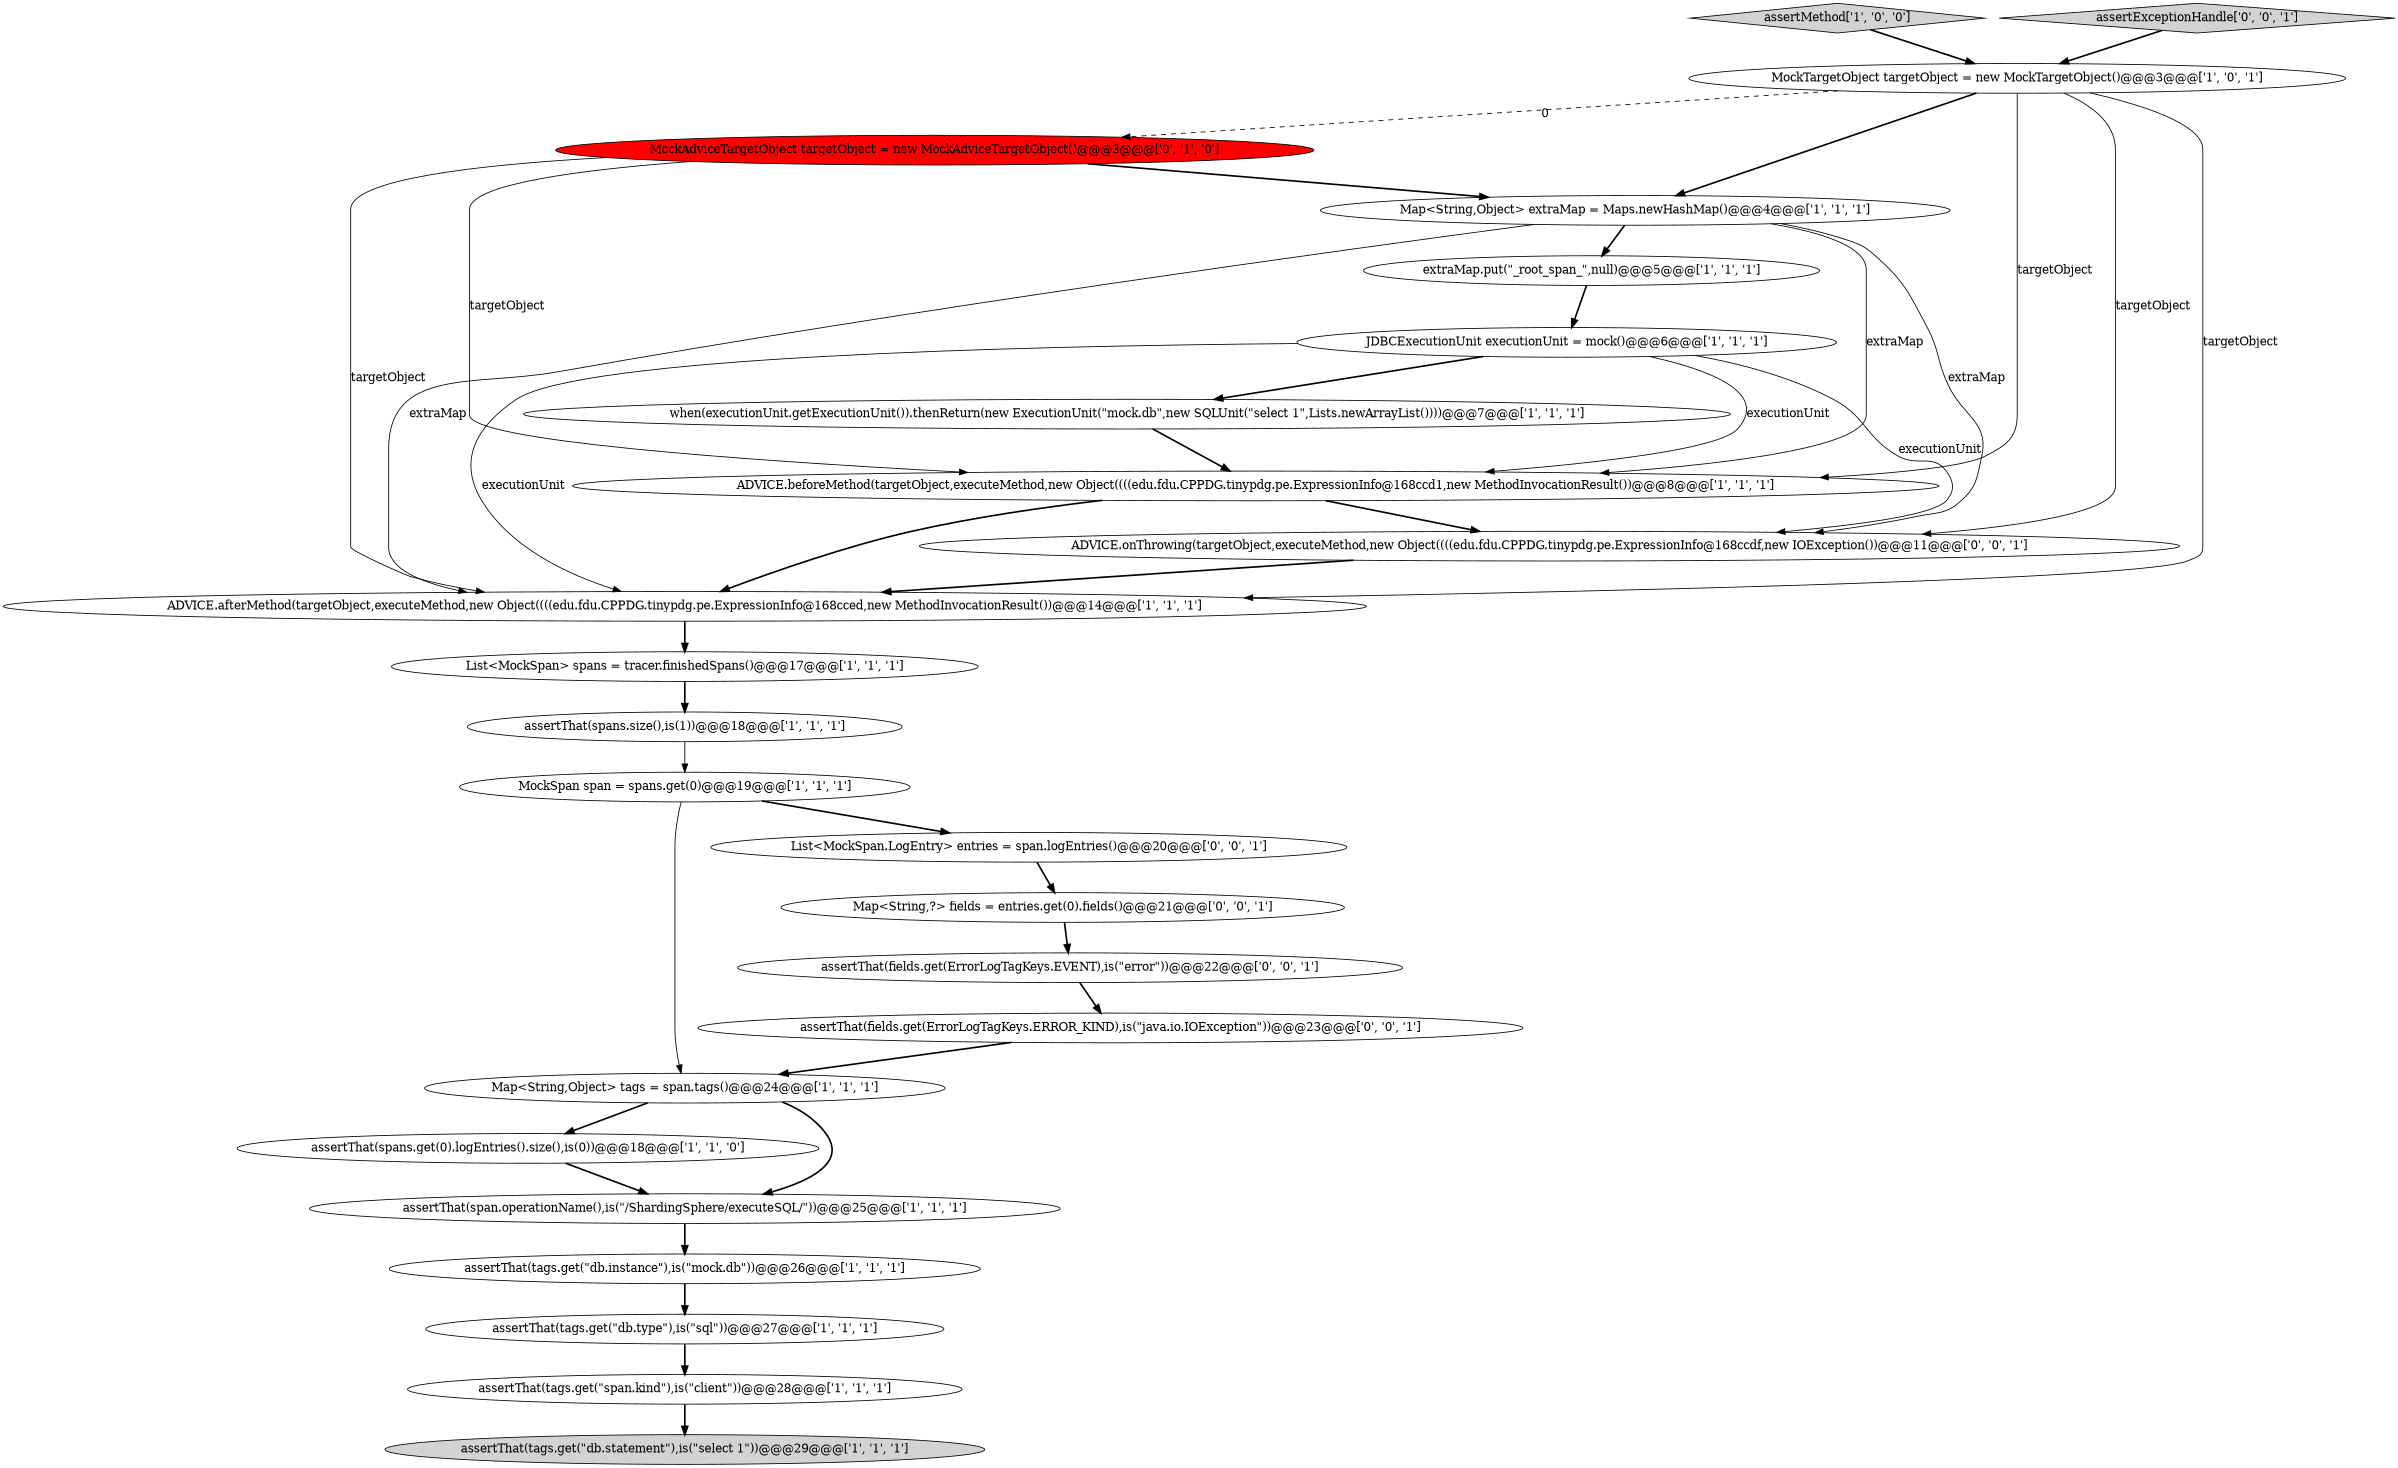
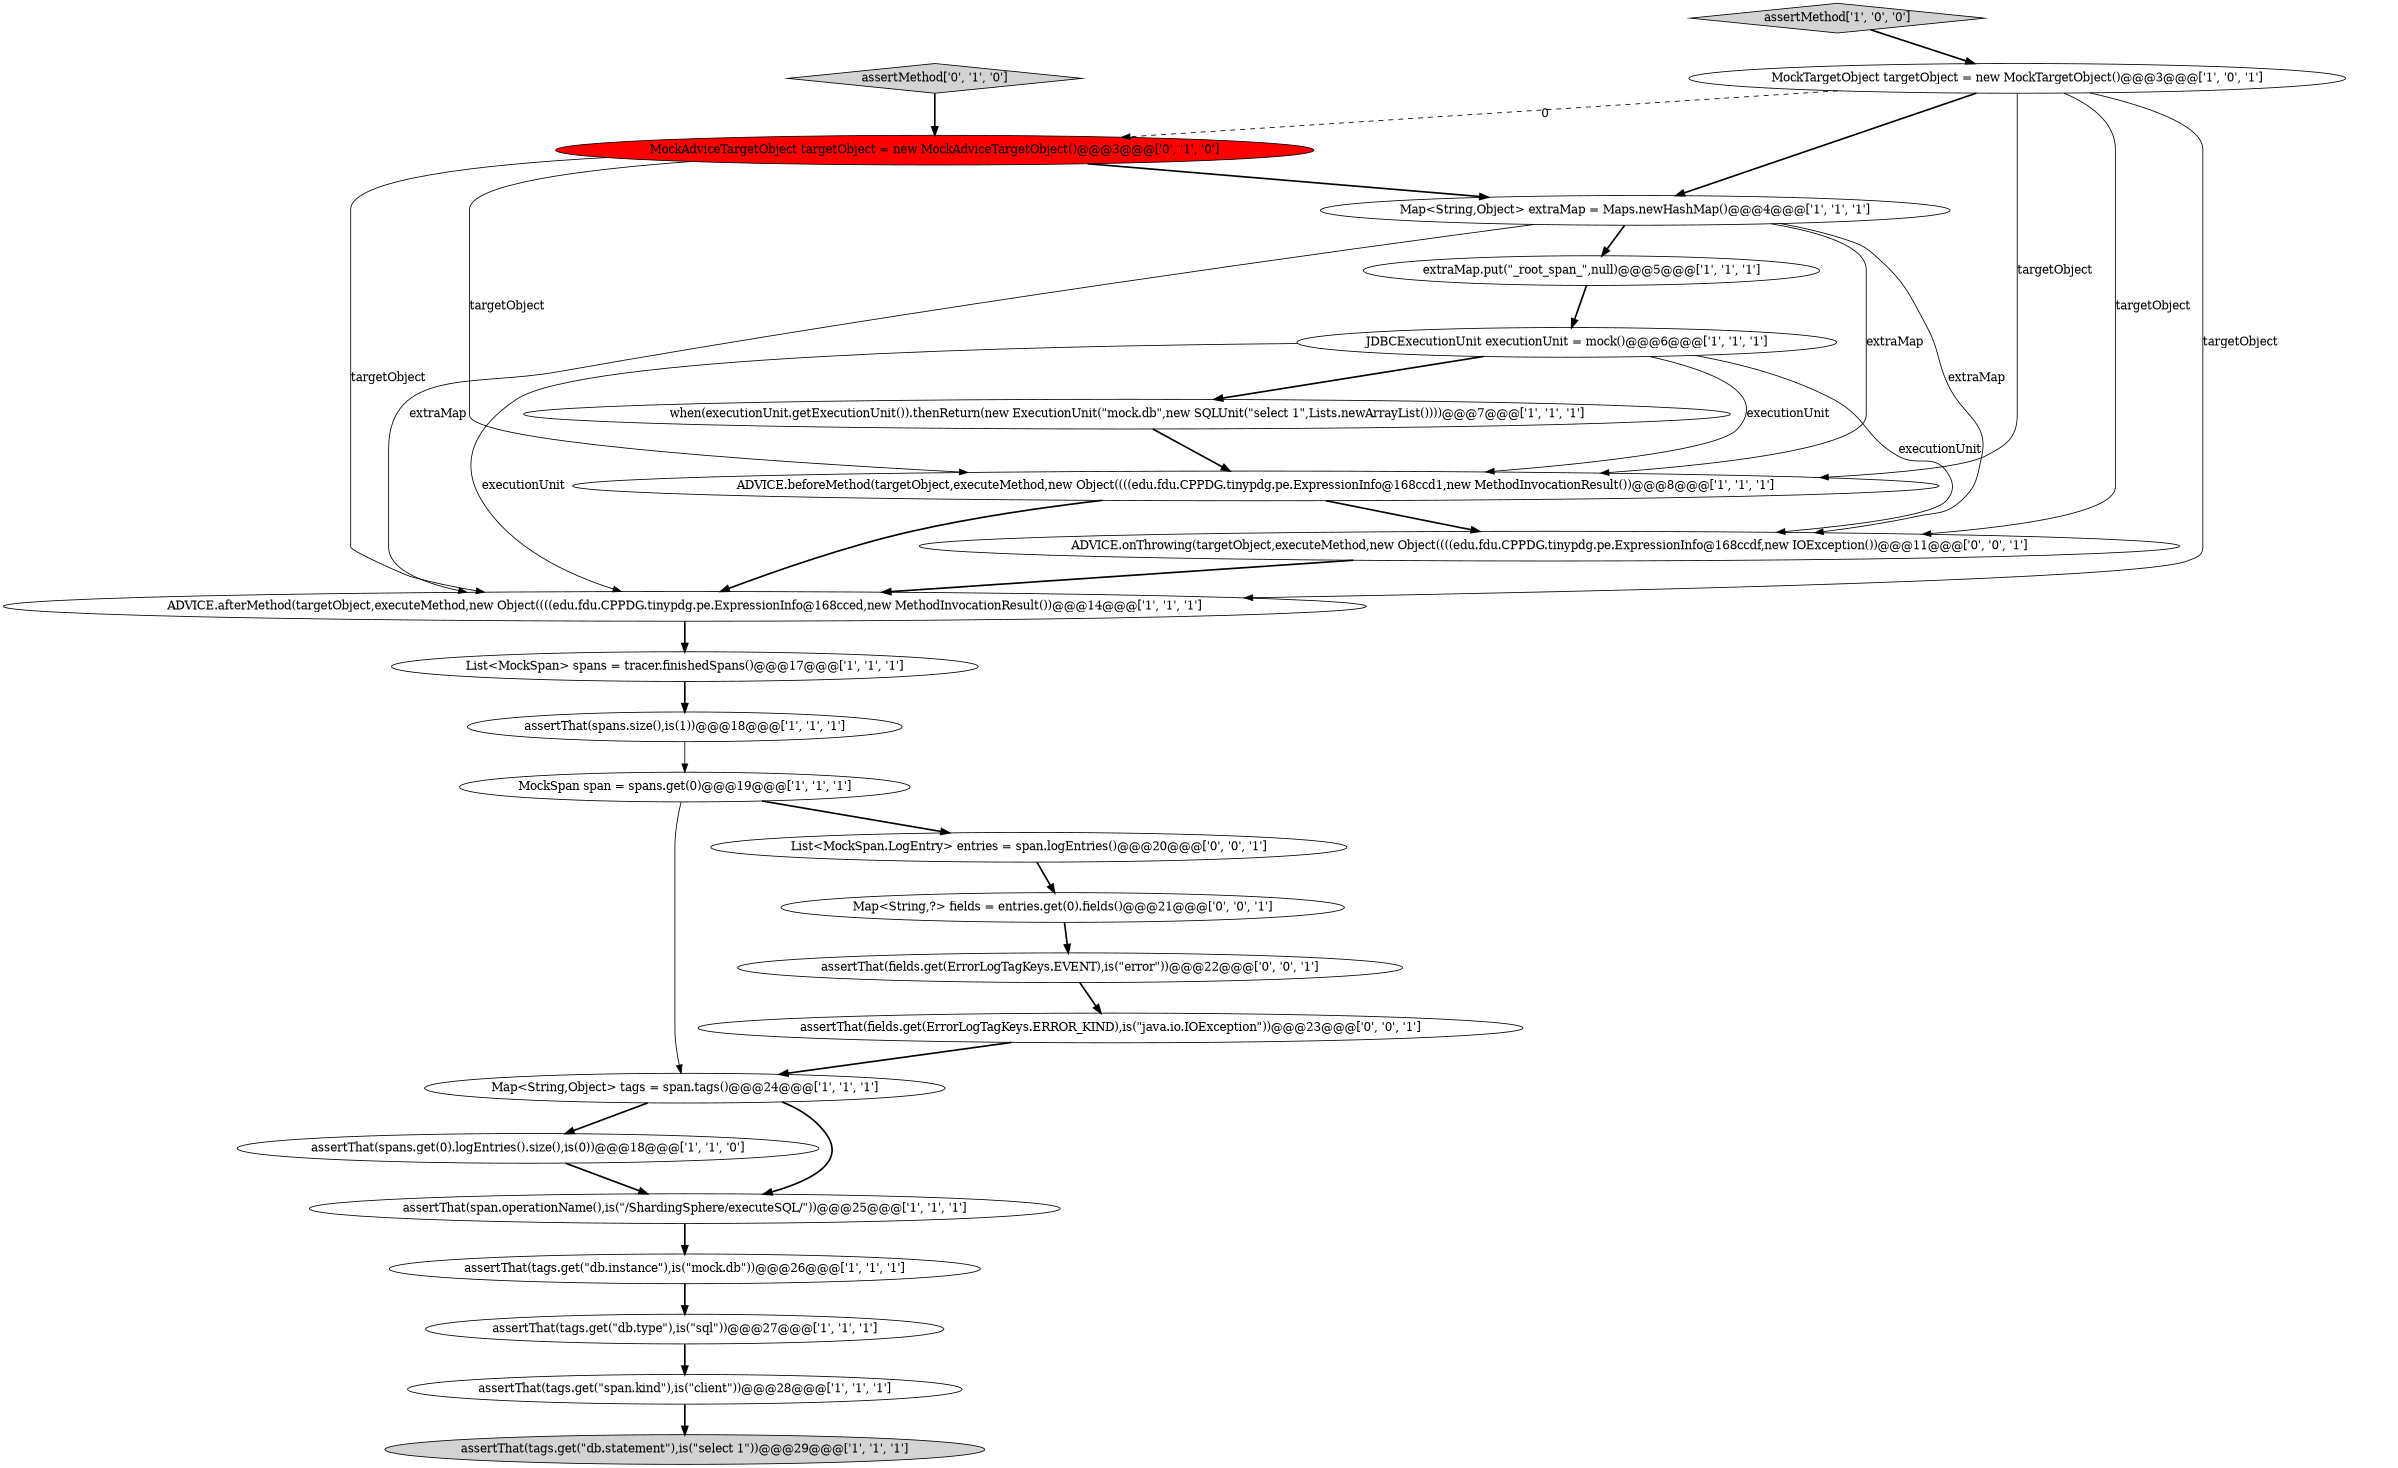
(2197, 18) -> none
none -> (935, 78)
